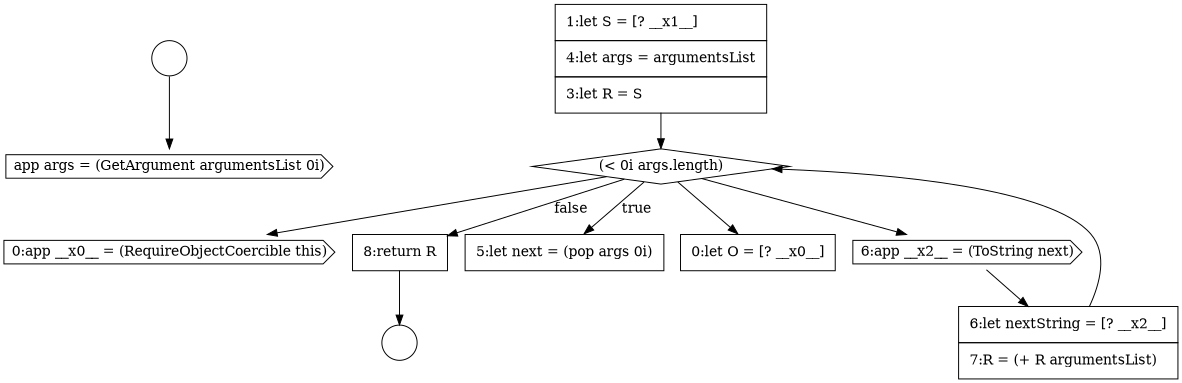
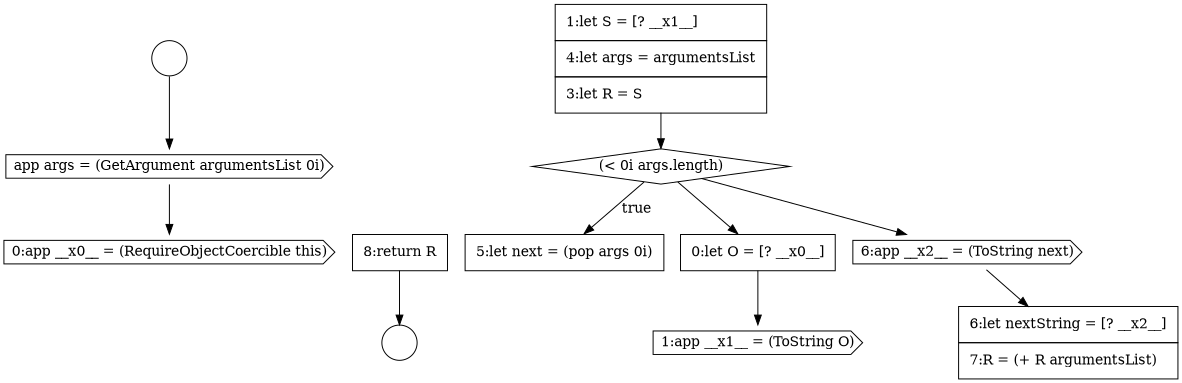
(979, 189) -> none
(442, 205) -> (169, 204)
(541, 206) -> none
none -> (758, 343)
